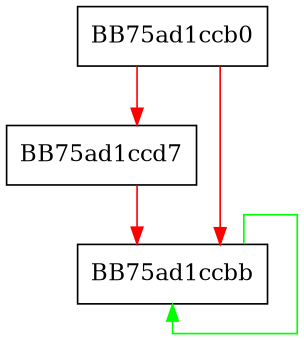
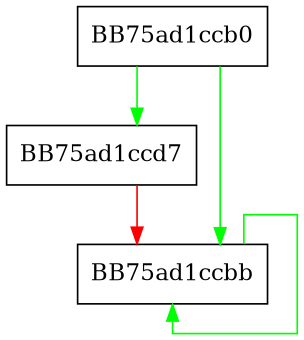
(137, 87) -> (137, 87)
(220, 147) -> (220, 147)
